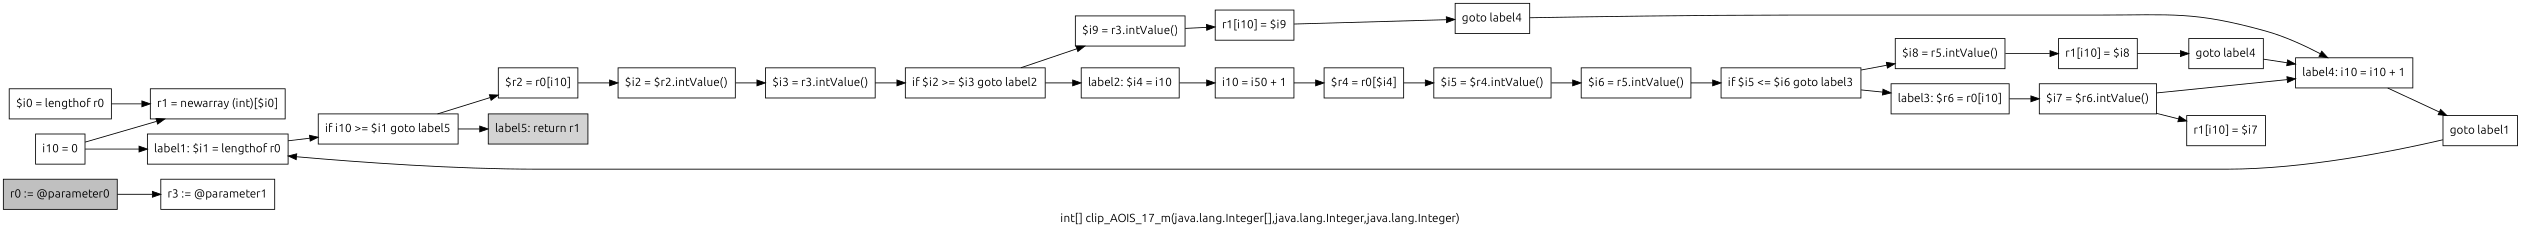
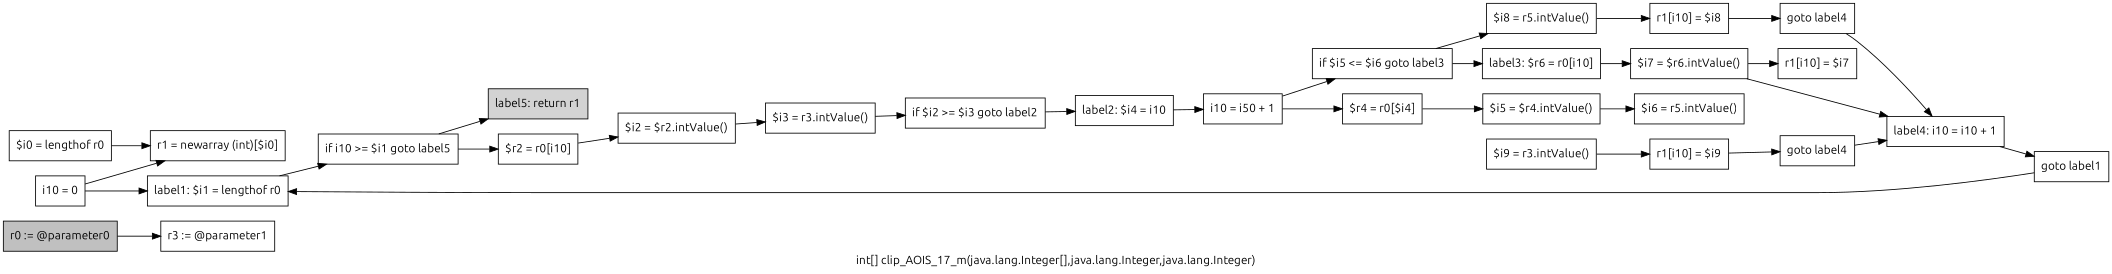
(1049, 58) -> none
(1702, 83) -> (1305, 89)
